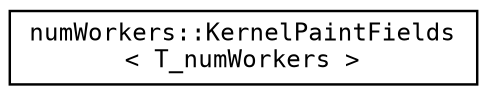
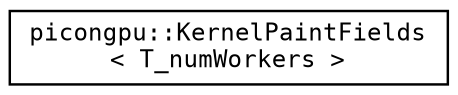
(243, 48) -> (229, 48)
